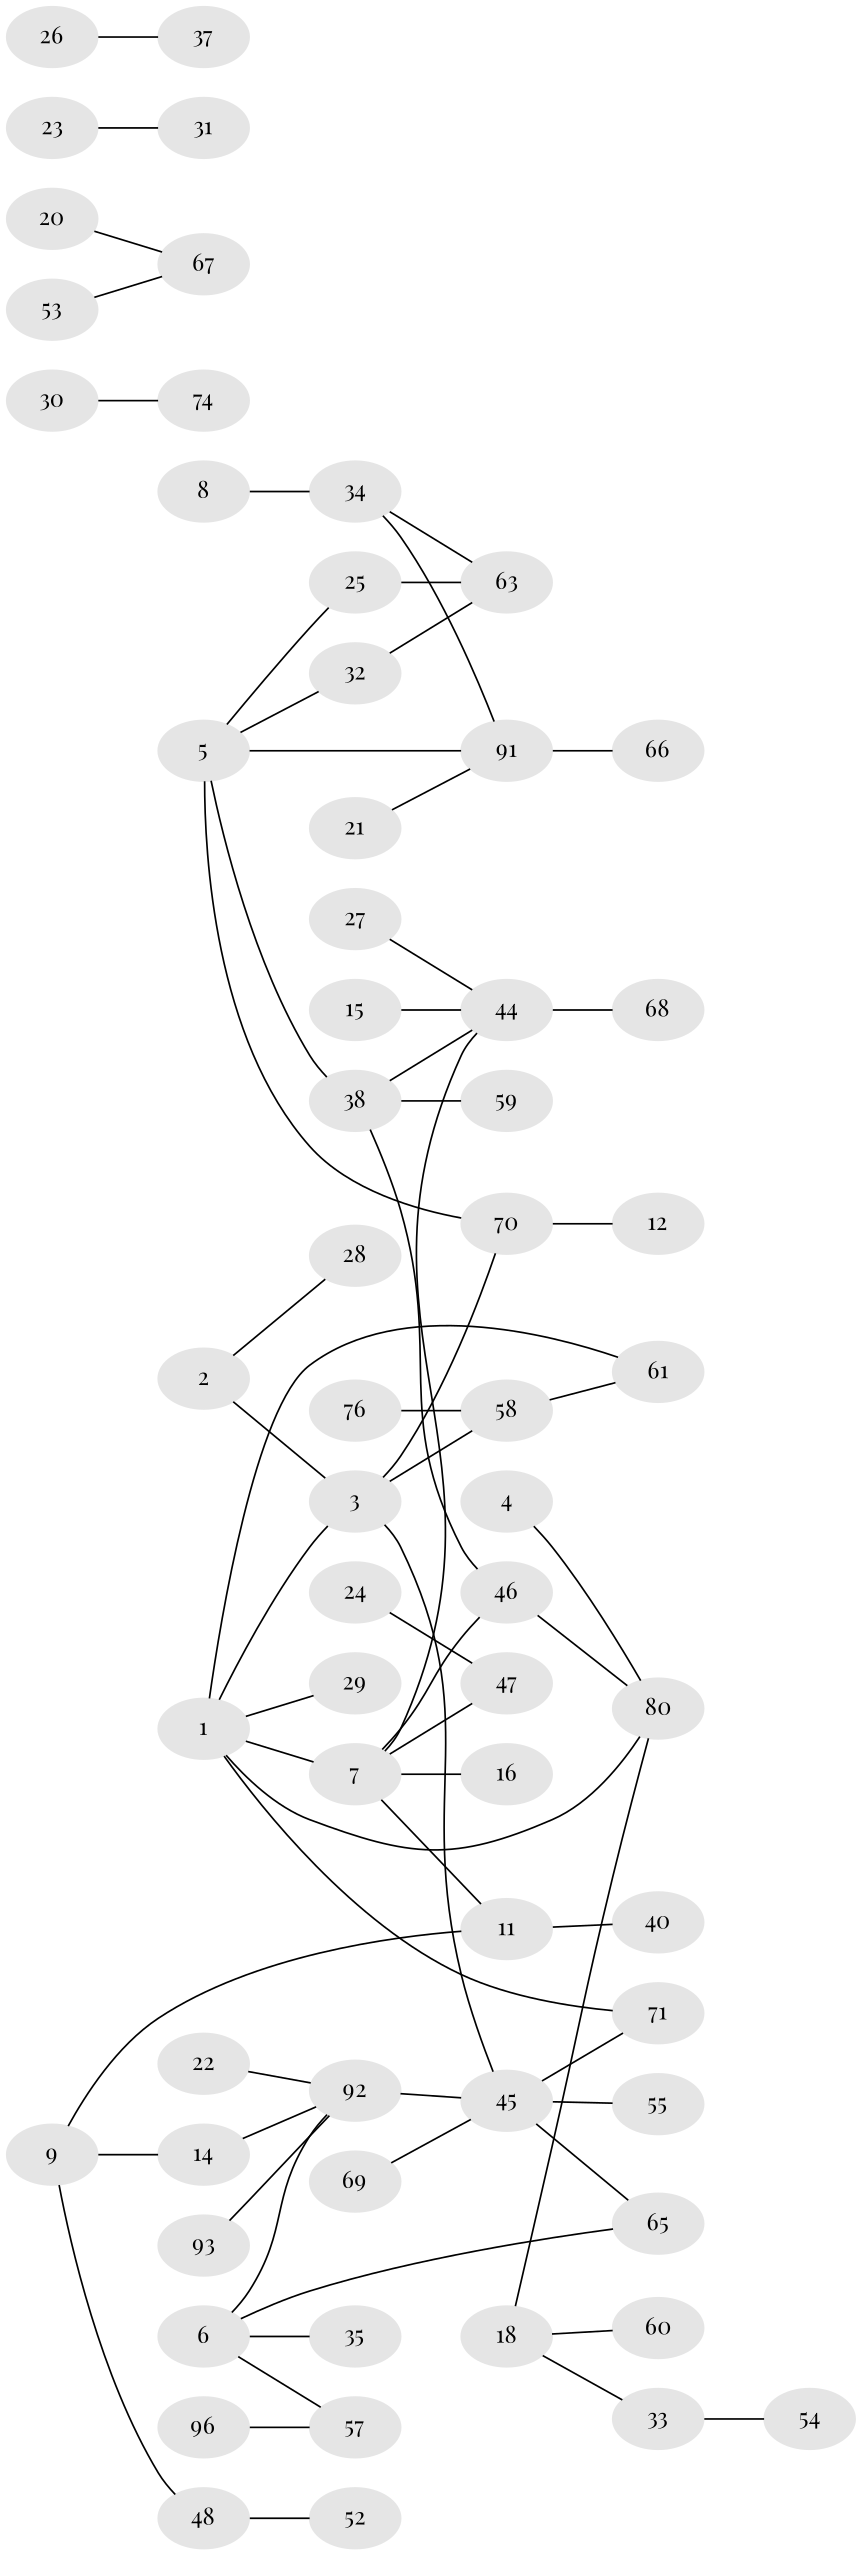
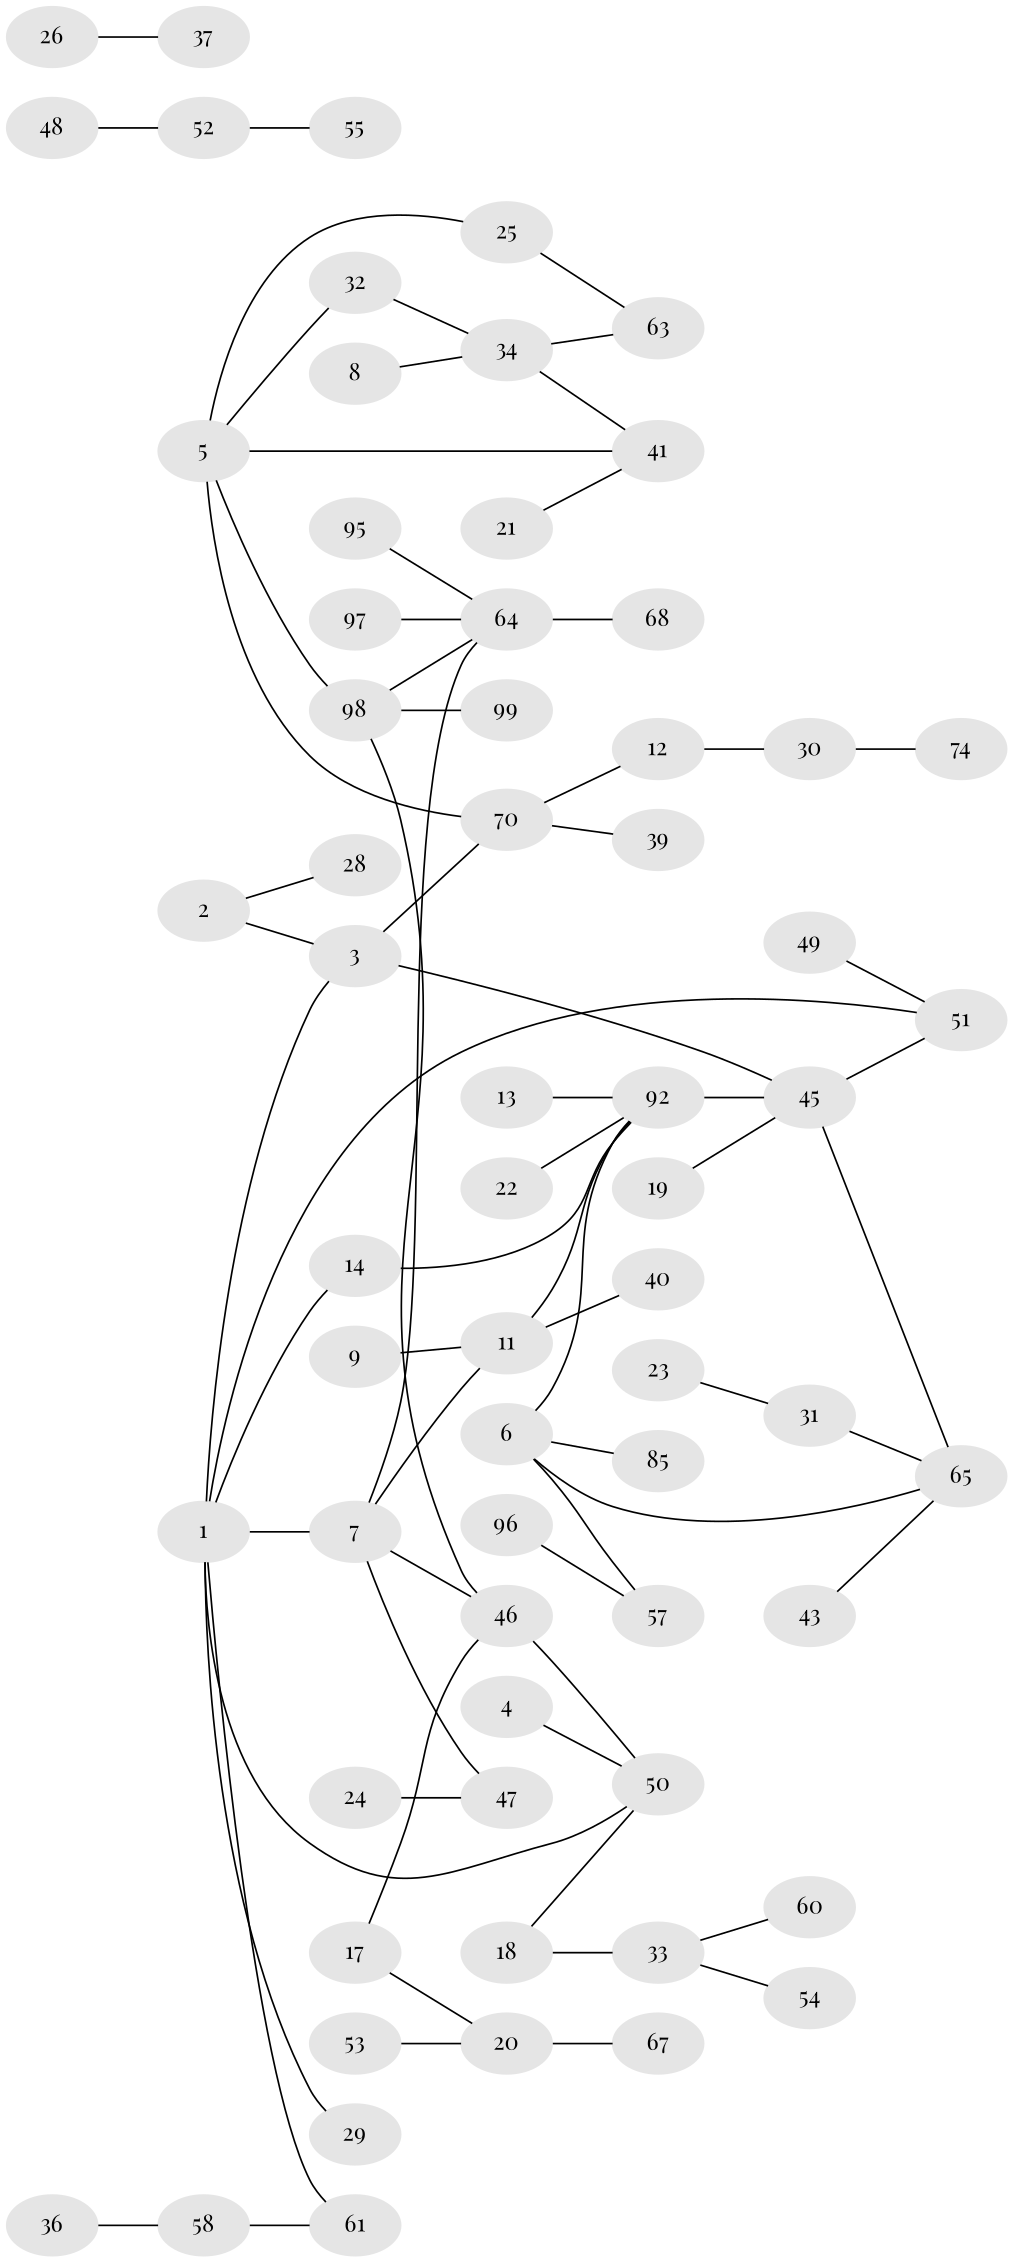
(128, 287) -> (431, 2044)
(431, 628) -> (431, 316)
none -> (734, 749)
(507, 751) -> (658, 451)
(658, 751) -> none
none -> (658, 840)
(355, 919) -> (355, 619)
none -> (810, 943)
(355, 1010) -> (355, 529)
(507, 1010) -> (507, 619)
(355, 1101) -> (355, 710)
(507, 1101) -> (507, 710)
none -> (573, 1246)
(355, 1411) -> (52, 2225)
none -> (885, 1446)
(419, 1464) -> none
none -> (810, 1616)
(658, 1709) -> (658, 1784)
(507, 1774) -> none
none -> (355, 1953)
(658, 2013) -> (961, 1020)
(583, 2102) -> (280, 128)
(128, 2155) -> (263, 1392)
(355, 2182) -> (658, 1188)
(204, 2246) -> (507, 1098)
(582, 2332) -> (734, 1930)
(355, 2336) -> (658, 1461)
(101, 2346) -> none
